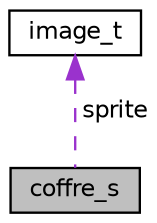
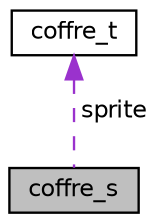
(75, 33) -> (74, 33)
